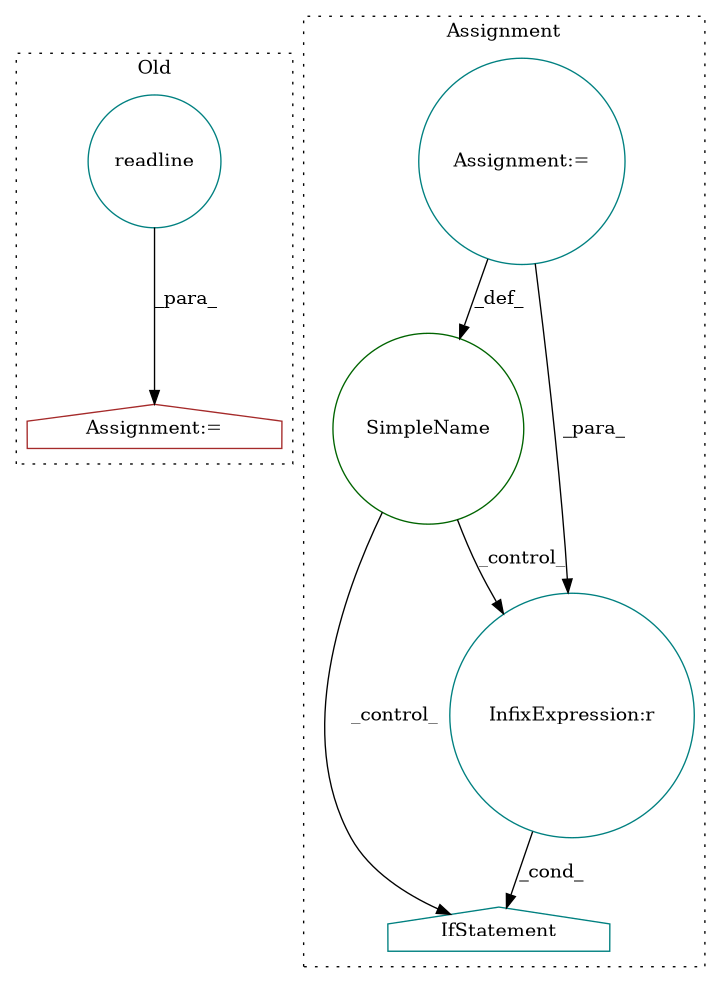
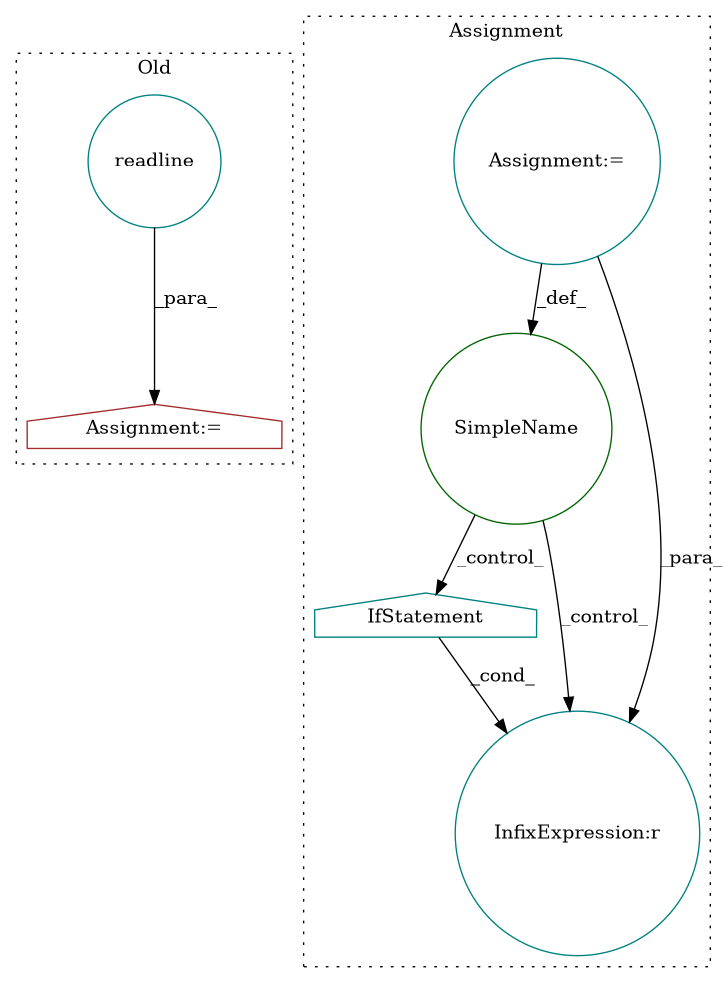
(522, 863) -> (469, 680)
